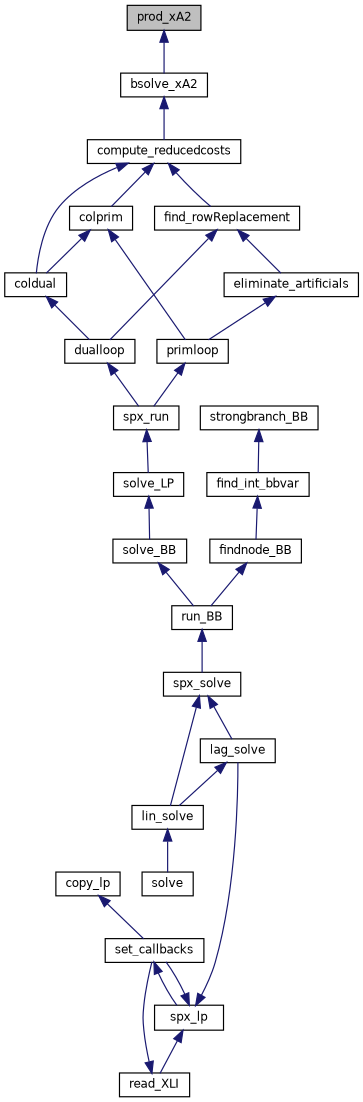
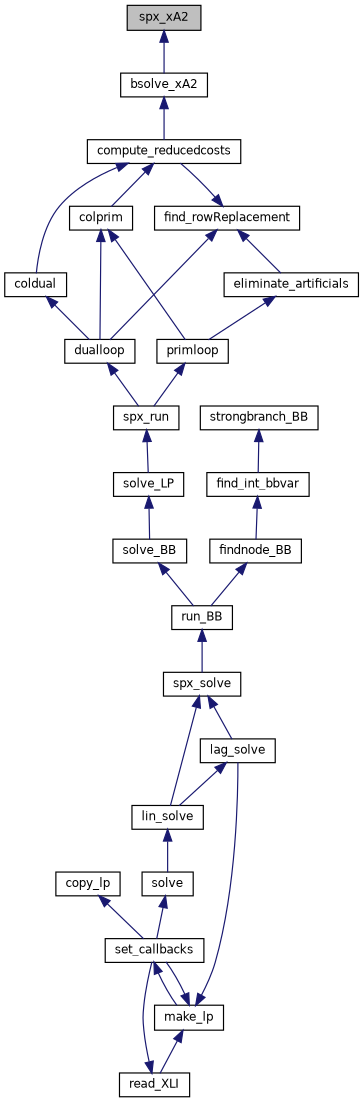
(164, 18) -> (164, 18)
(193, 190) -> (198, 180)
(64, 256) -> (100, 291)
none -> (160, 923)
(189, 1018) -> (189, 1018)
